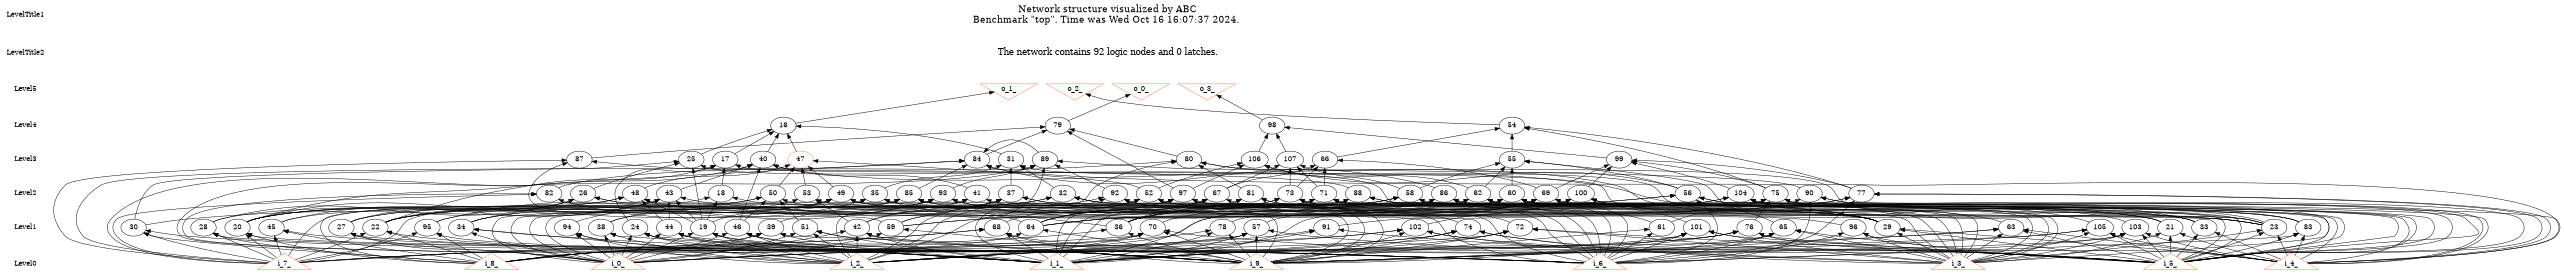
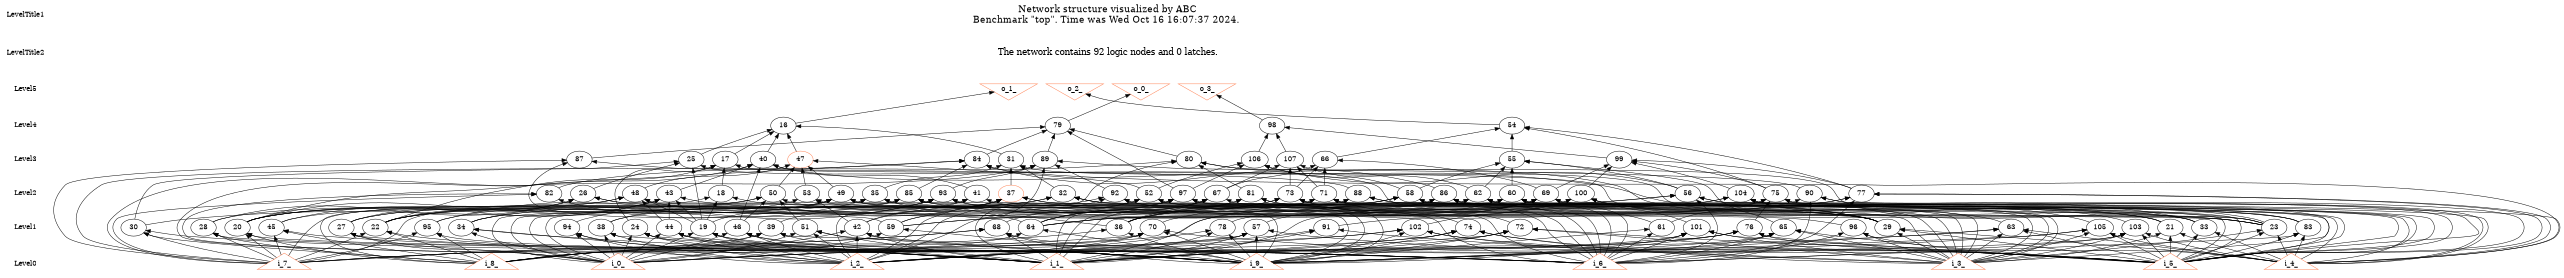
(1014, 140) -> (1051, 145)
(1011, 194) -> (1011, 194)
